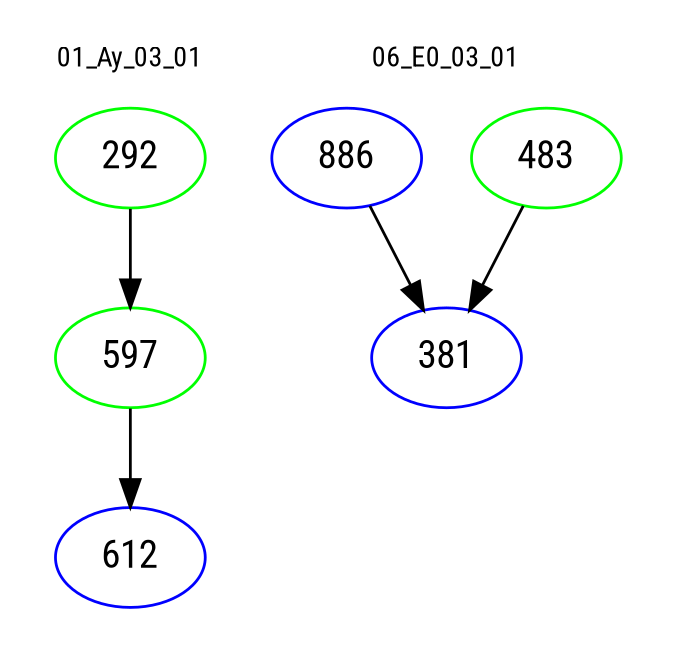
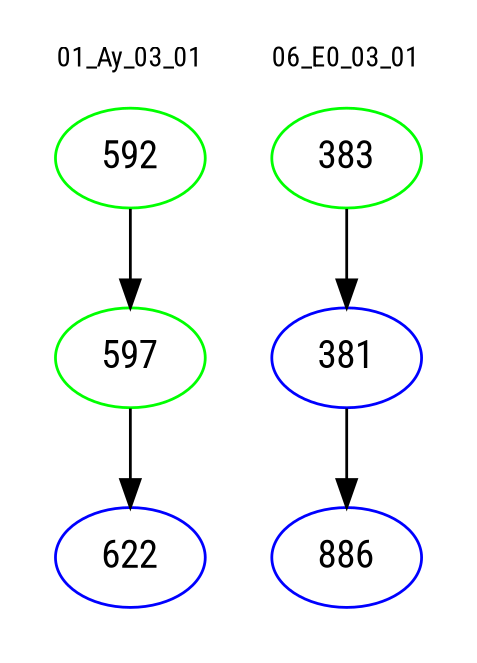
(130, 158) -> (130, 158)
(546, 158) -> (347, 158)
(390, 246) -> (347, 444)
(130, 557) -> (130, 557)
